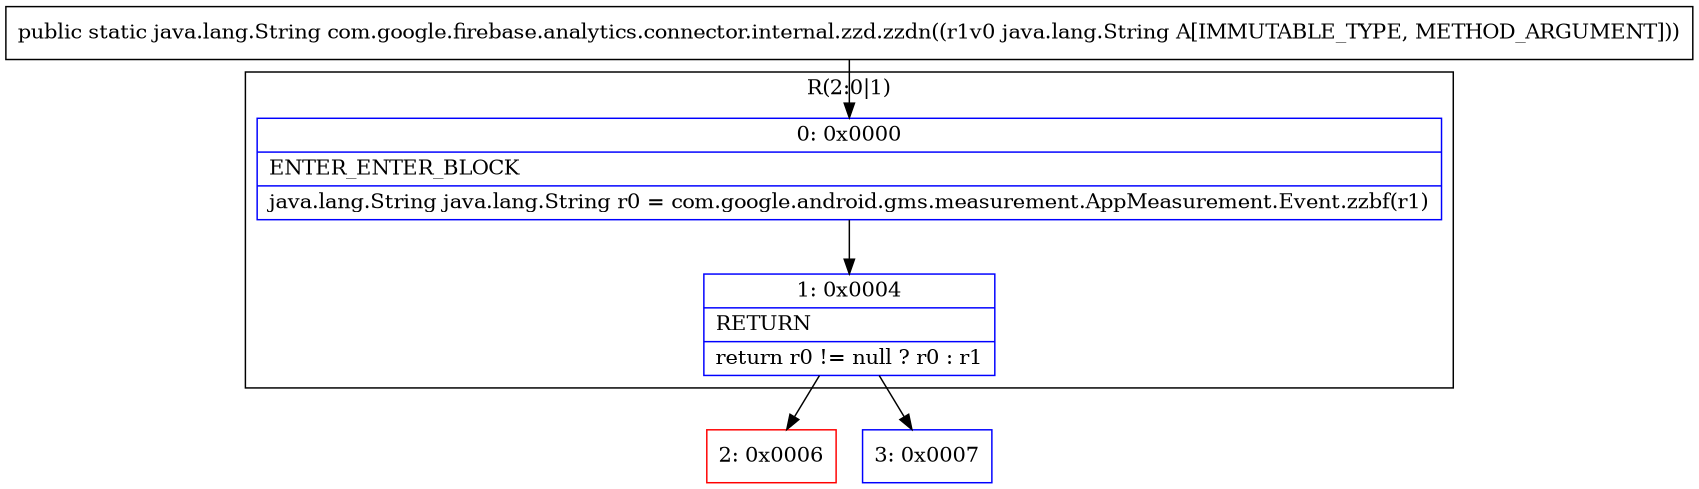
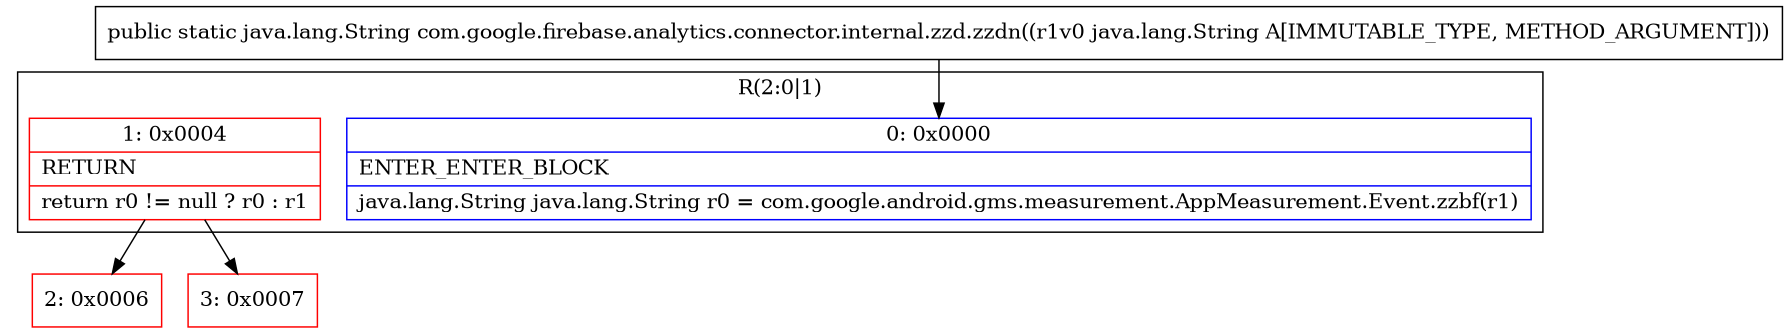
(849, 240) -> none
(849, 325) -> (175, 169)
(927, 456) -> (253, 301)
